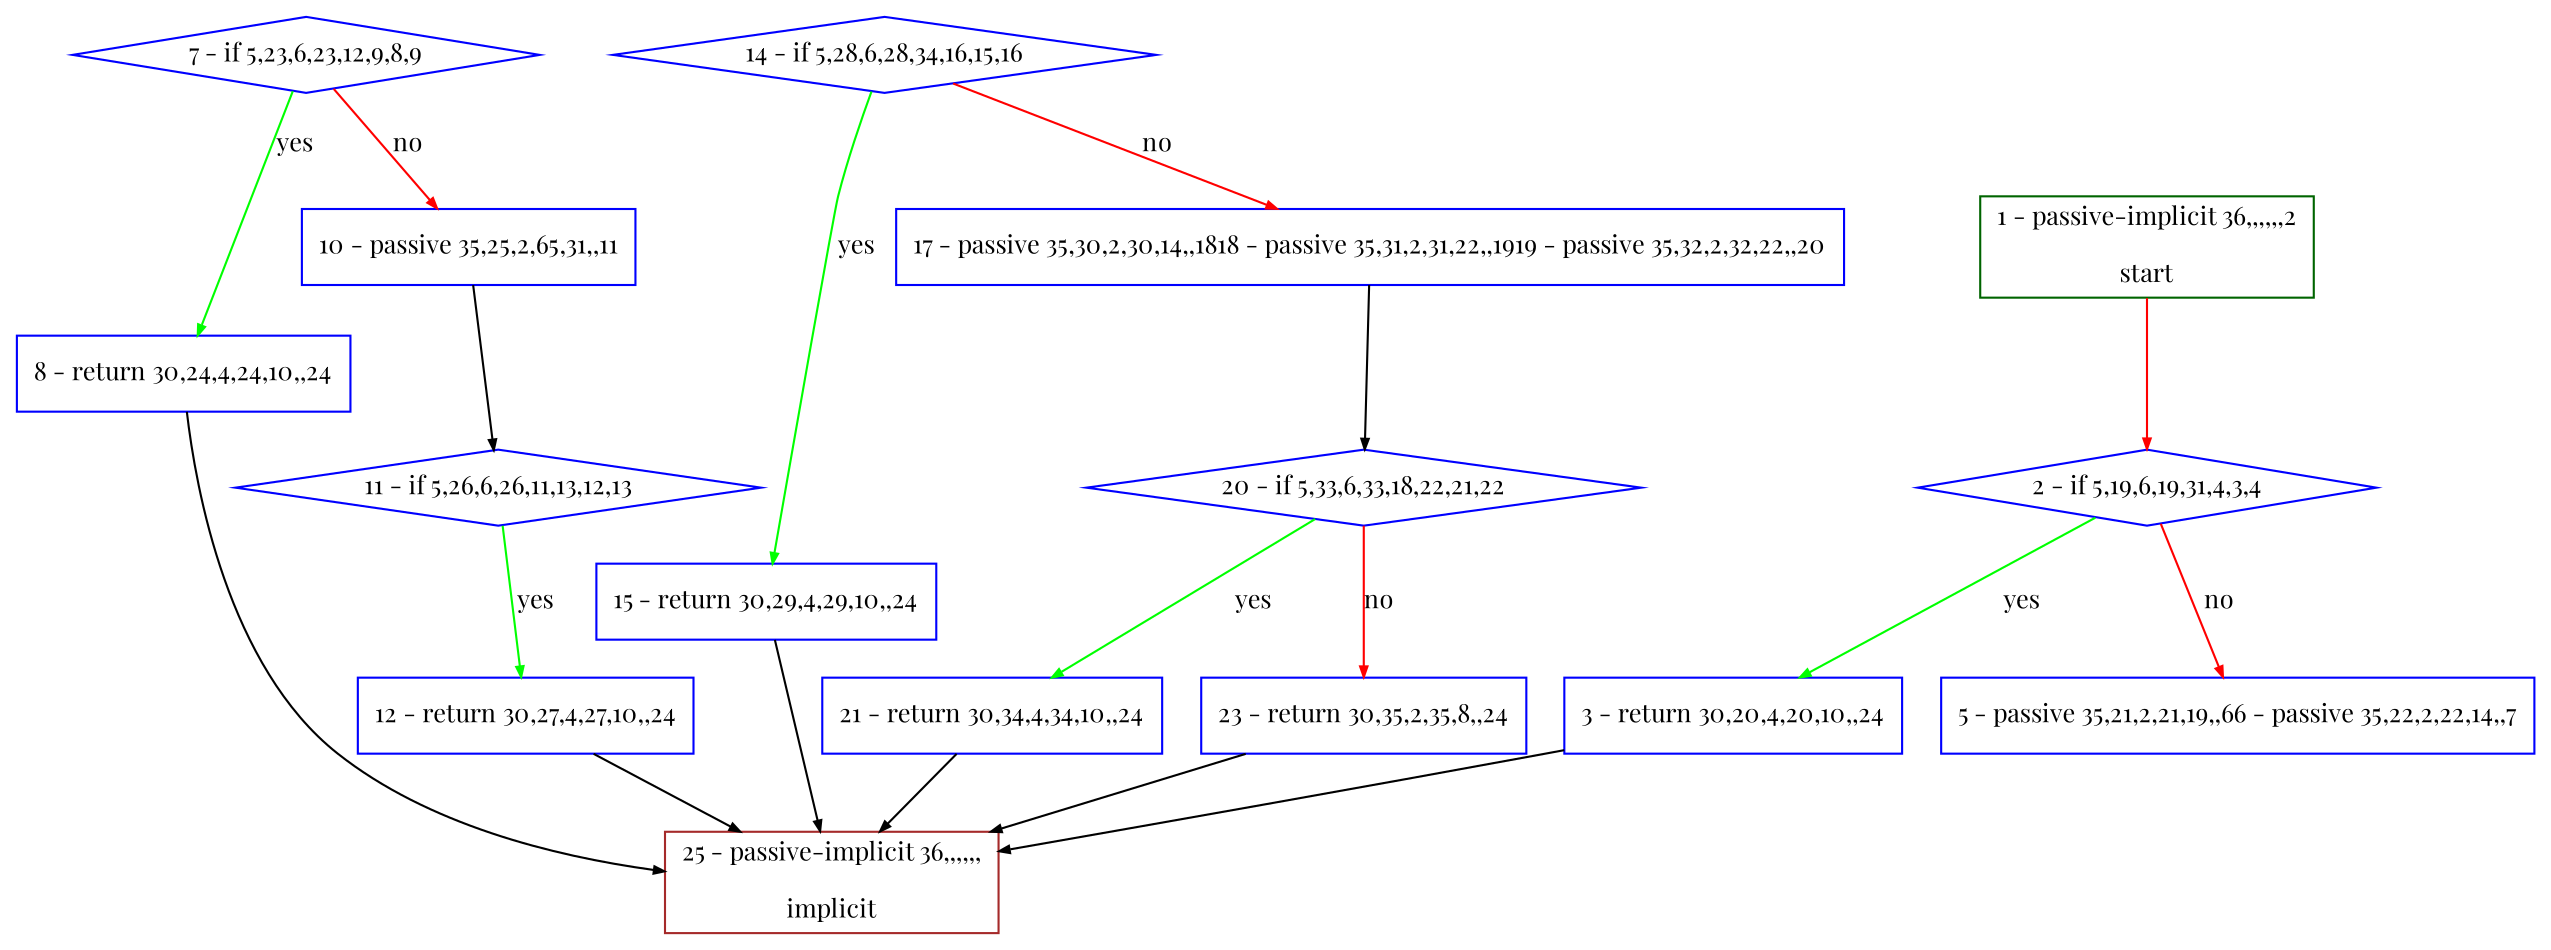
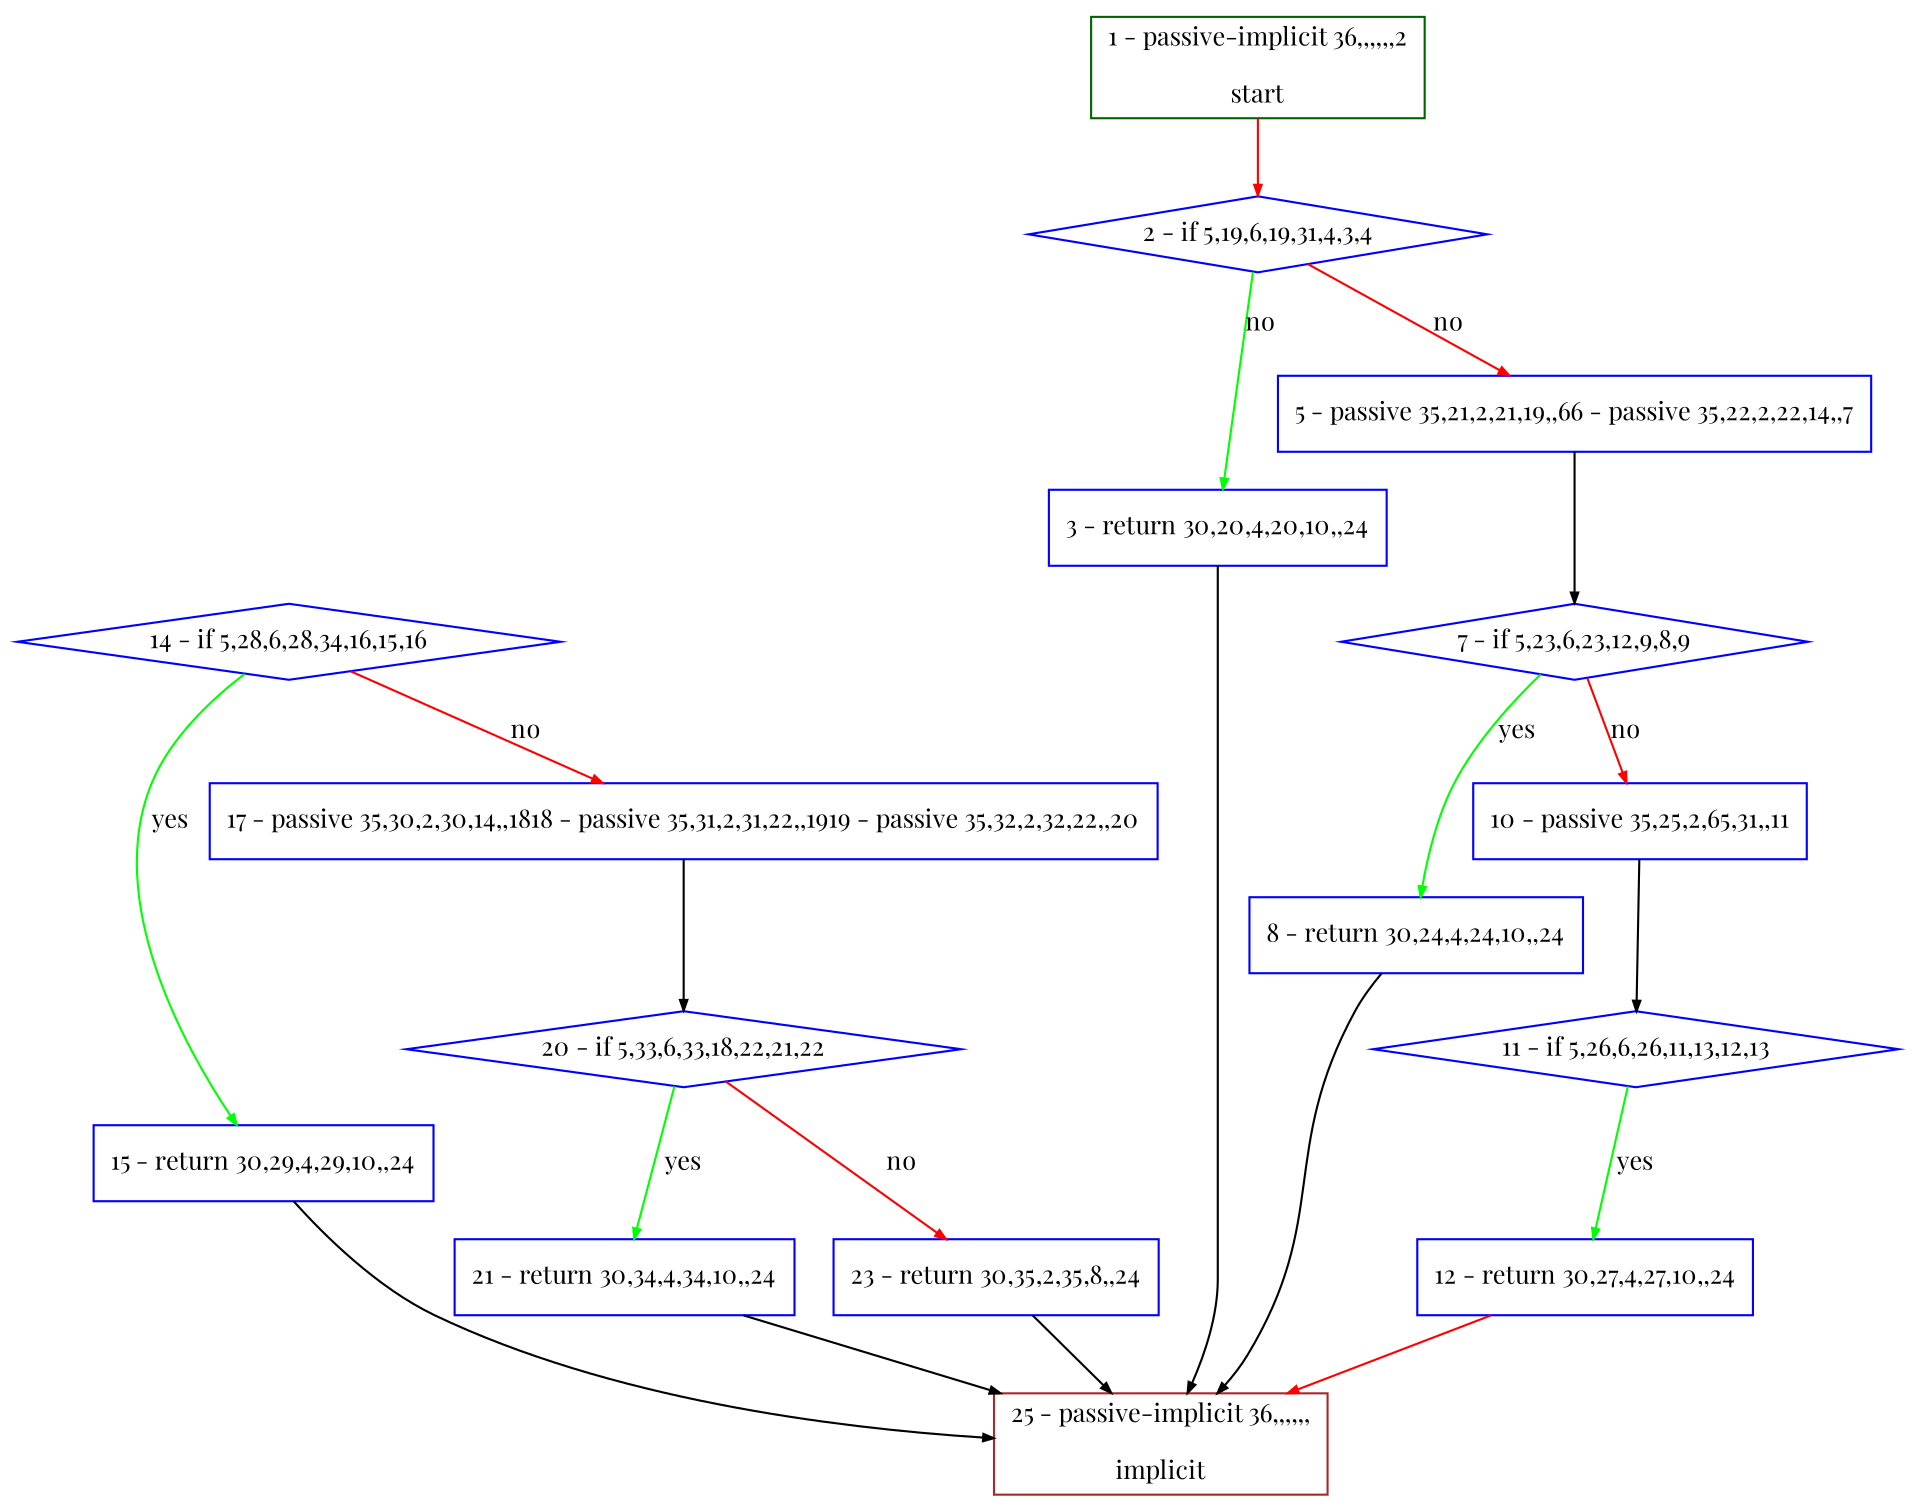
none -> (1575, 522)
(2022, 602) -> (1261, 324)
(662, 790) -> (1394, 1352)
